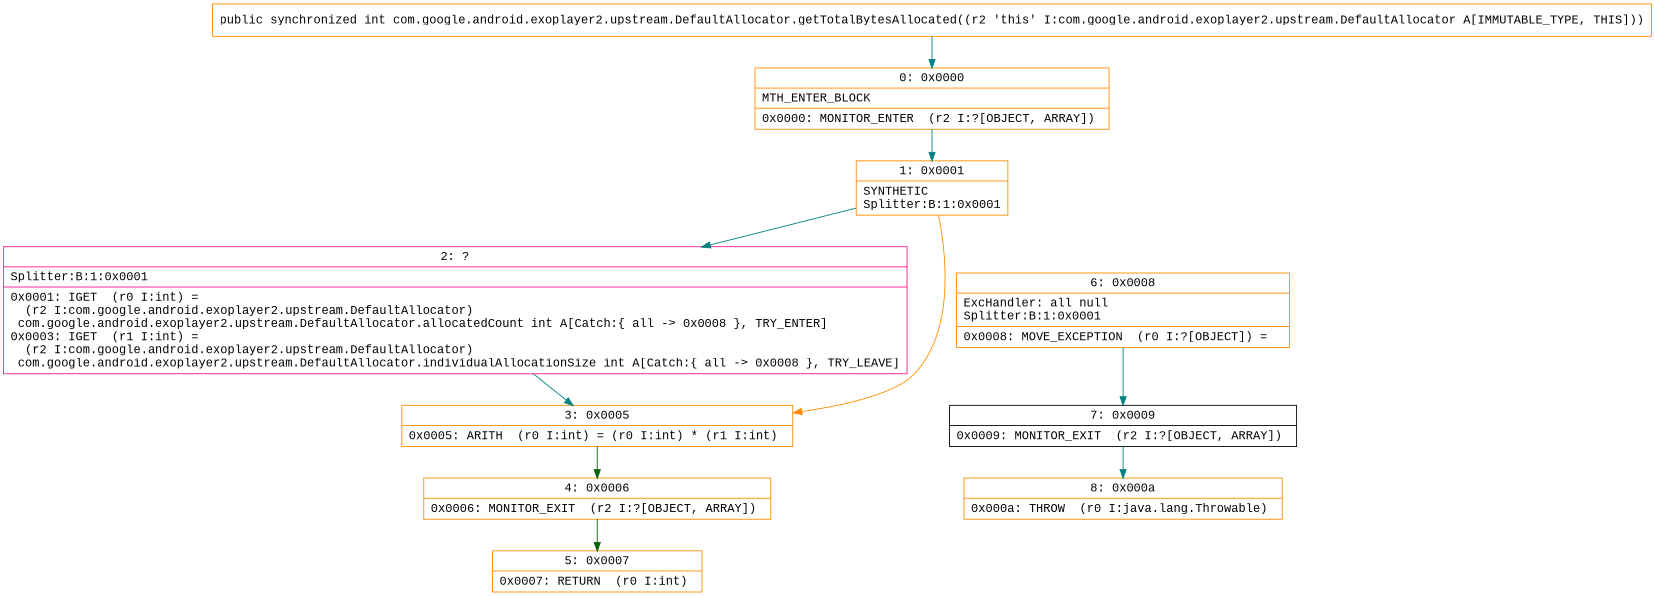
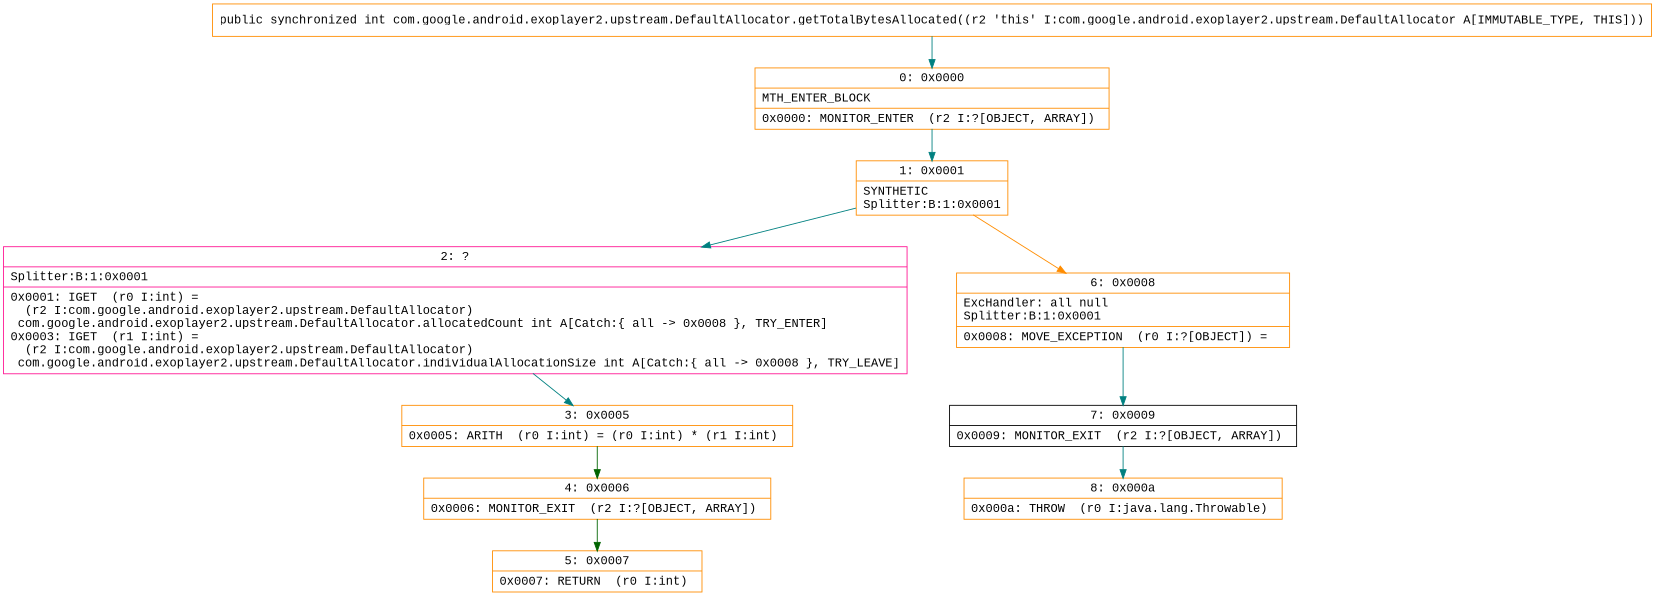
(928, 355) -> (1016, 242)
